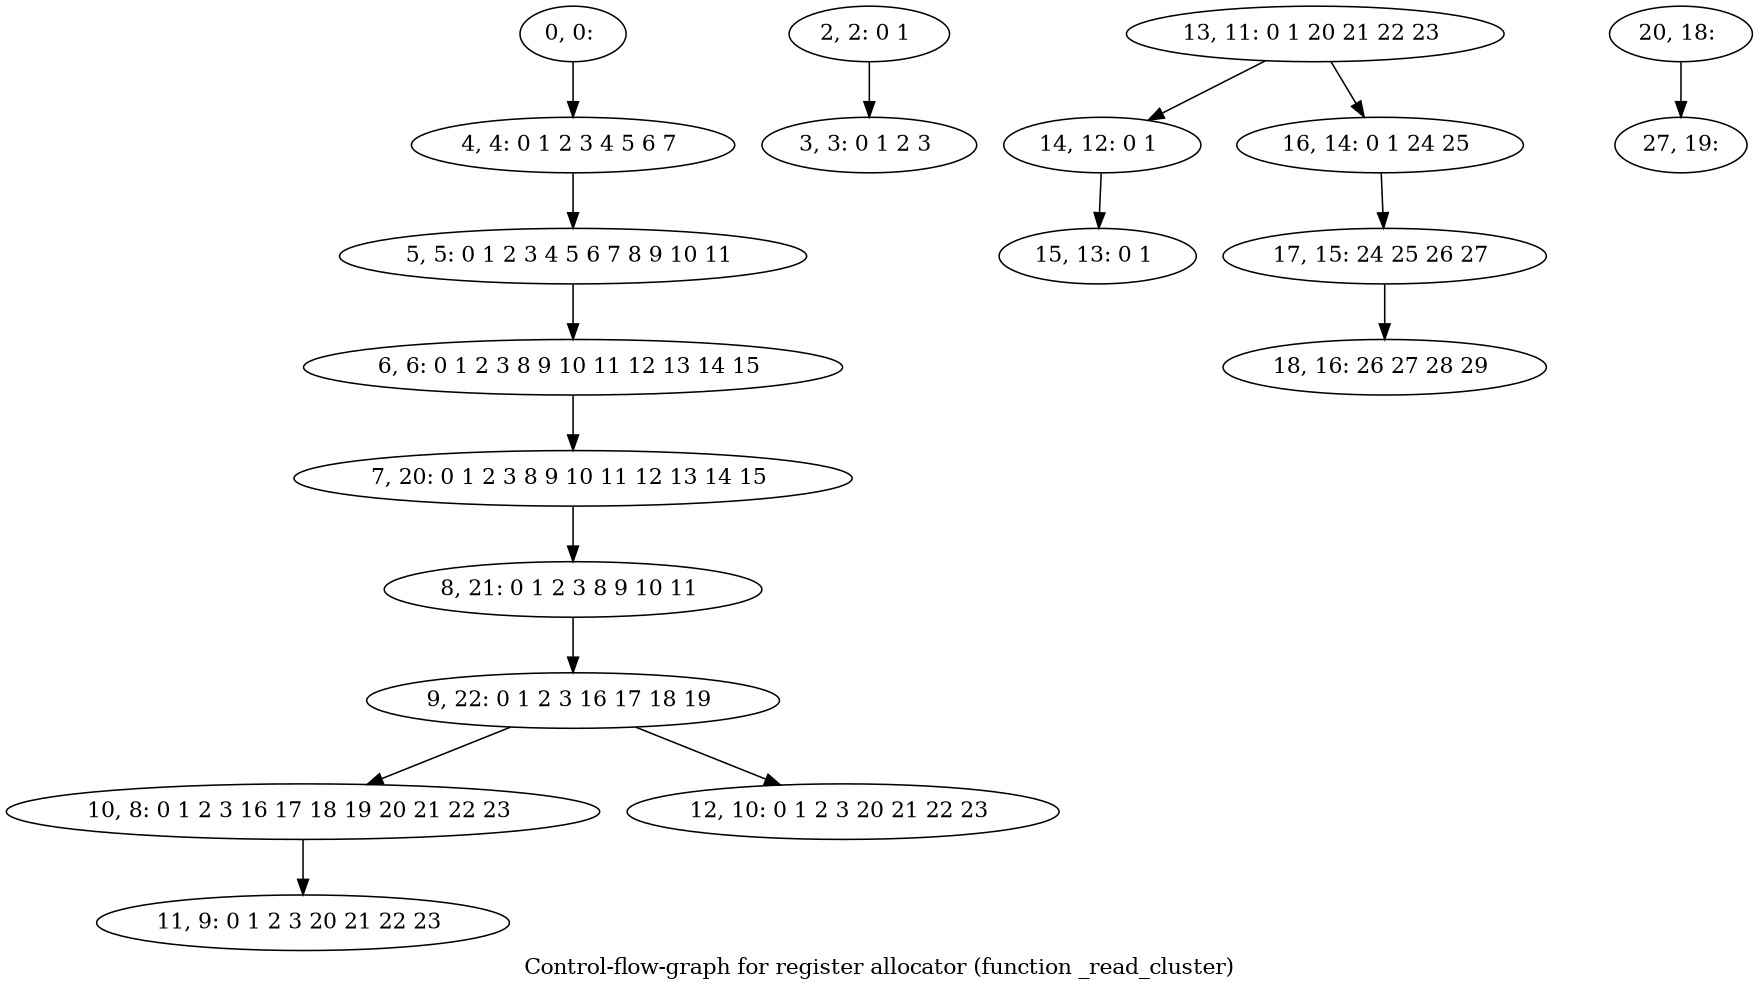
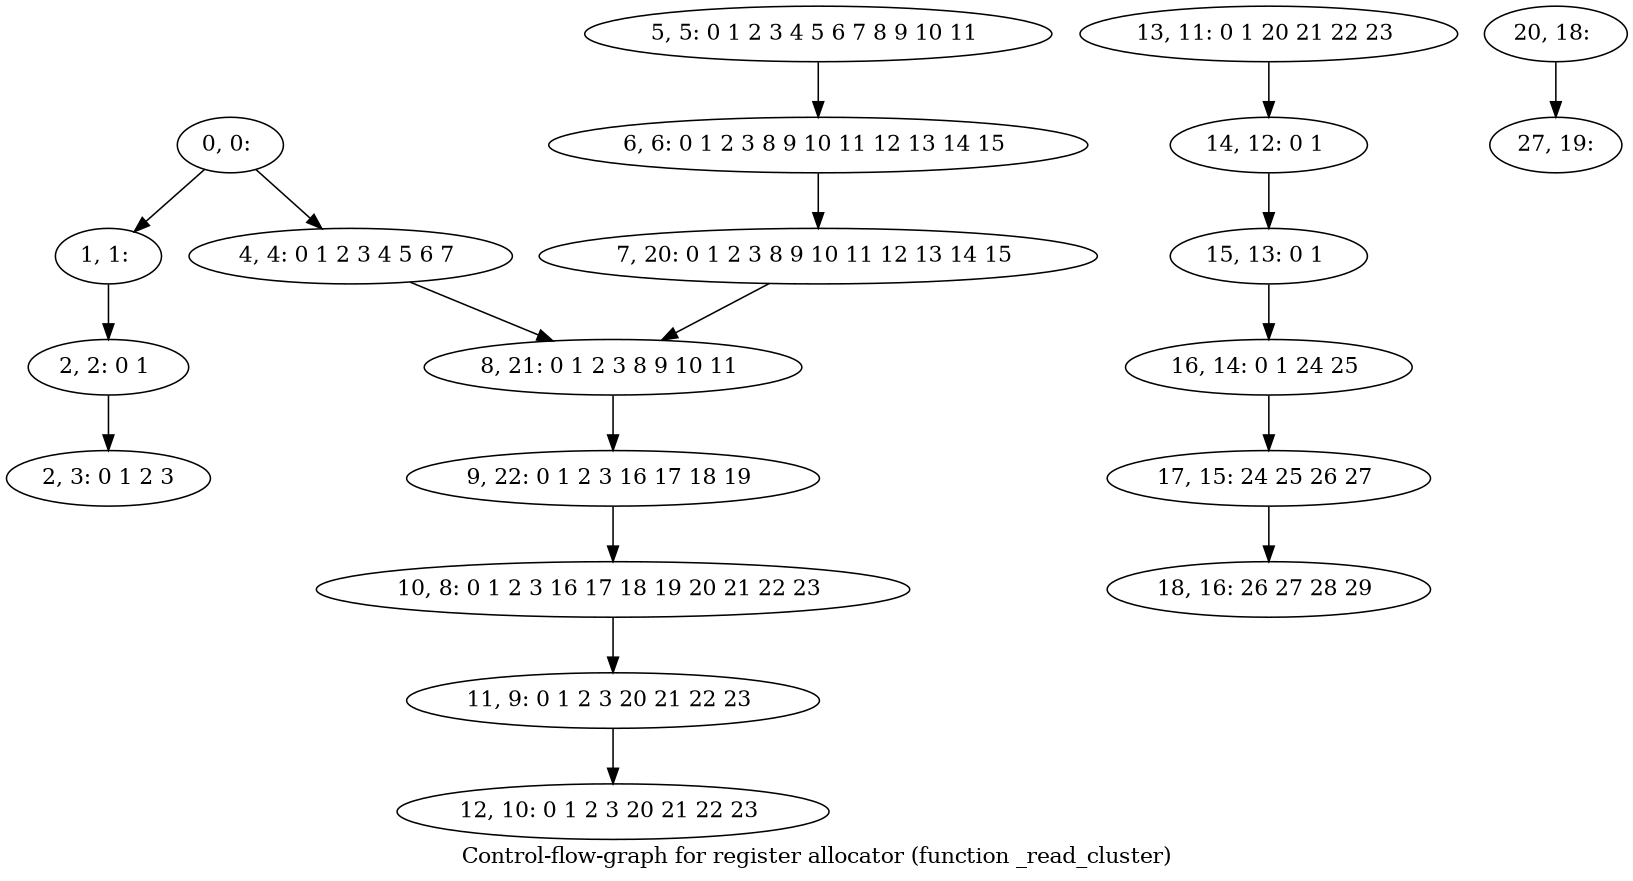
(1344, 83) -> (1269, 304)
(869, 145) -> (108, 478)
(573, 193) -> (474, 309)
none -> (108, 256)
(701, 753) -> (613, 749)
